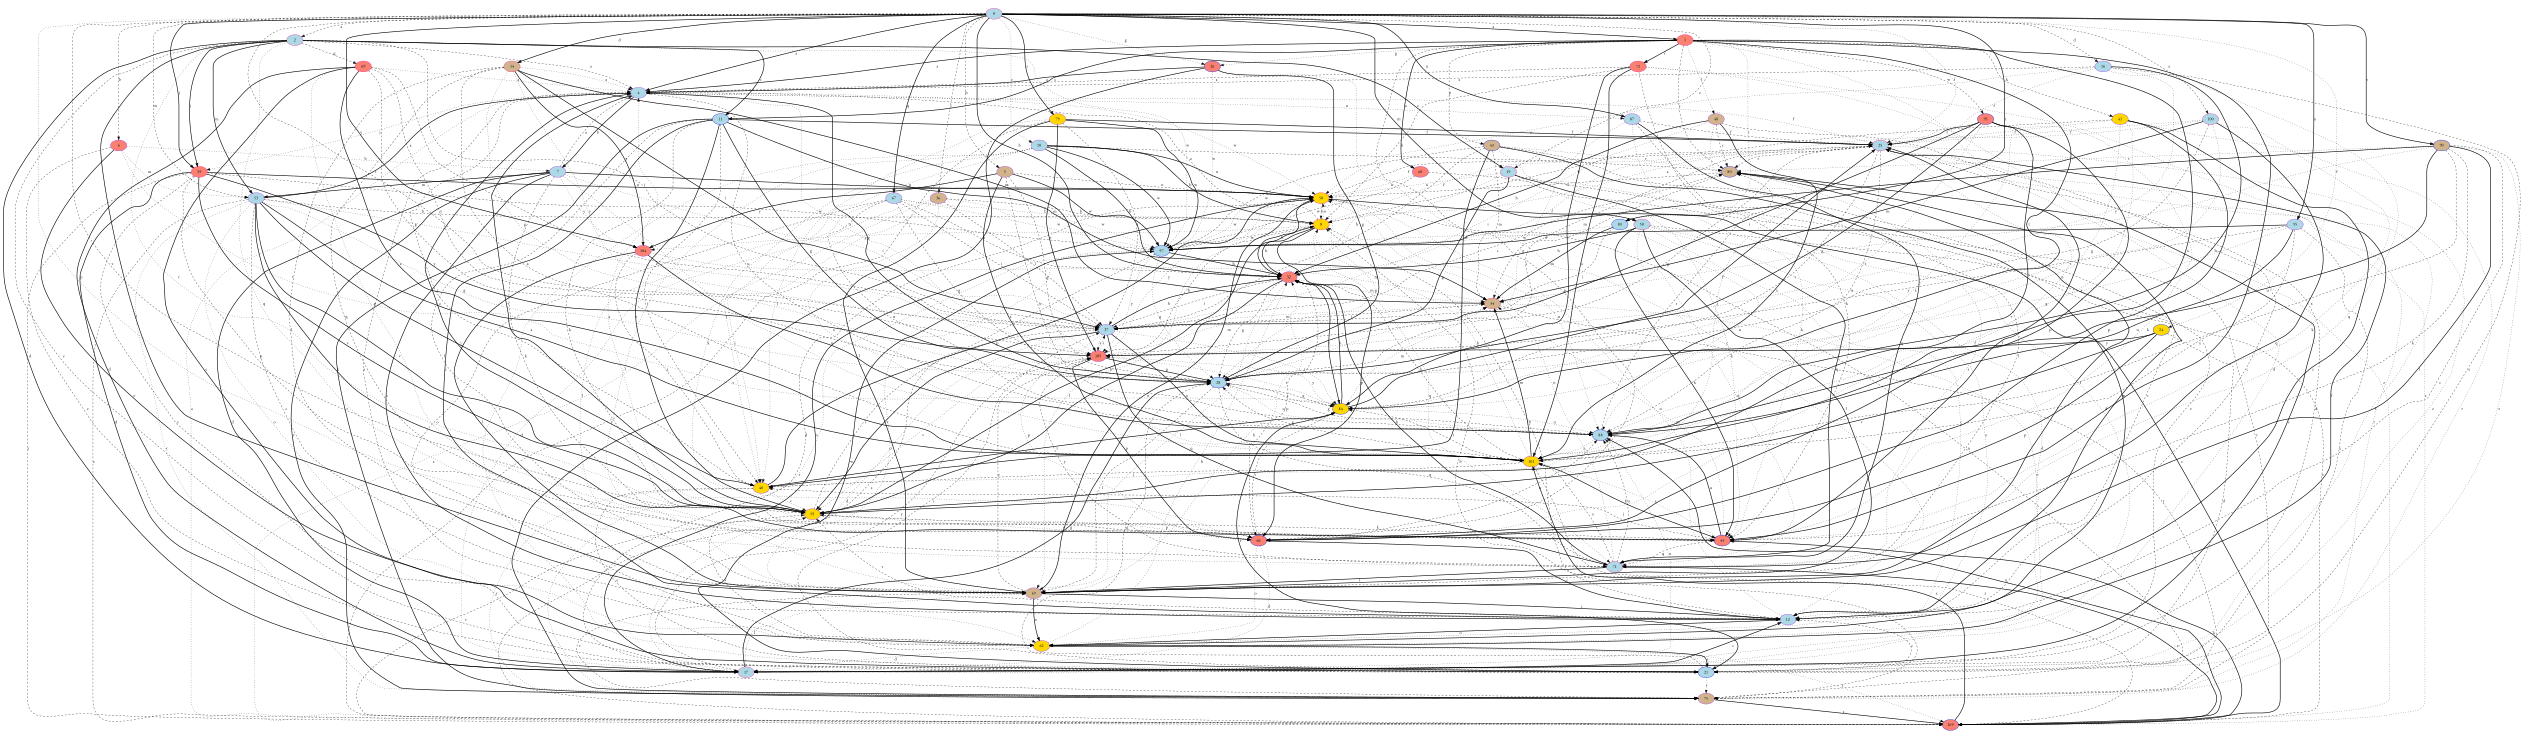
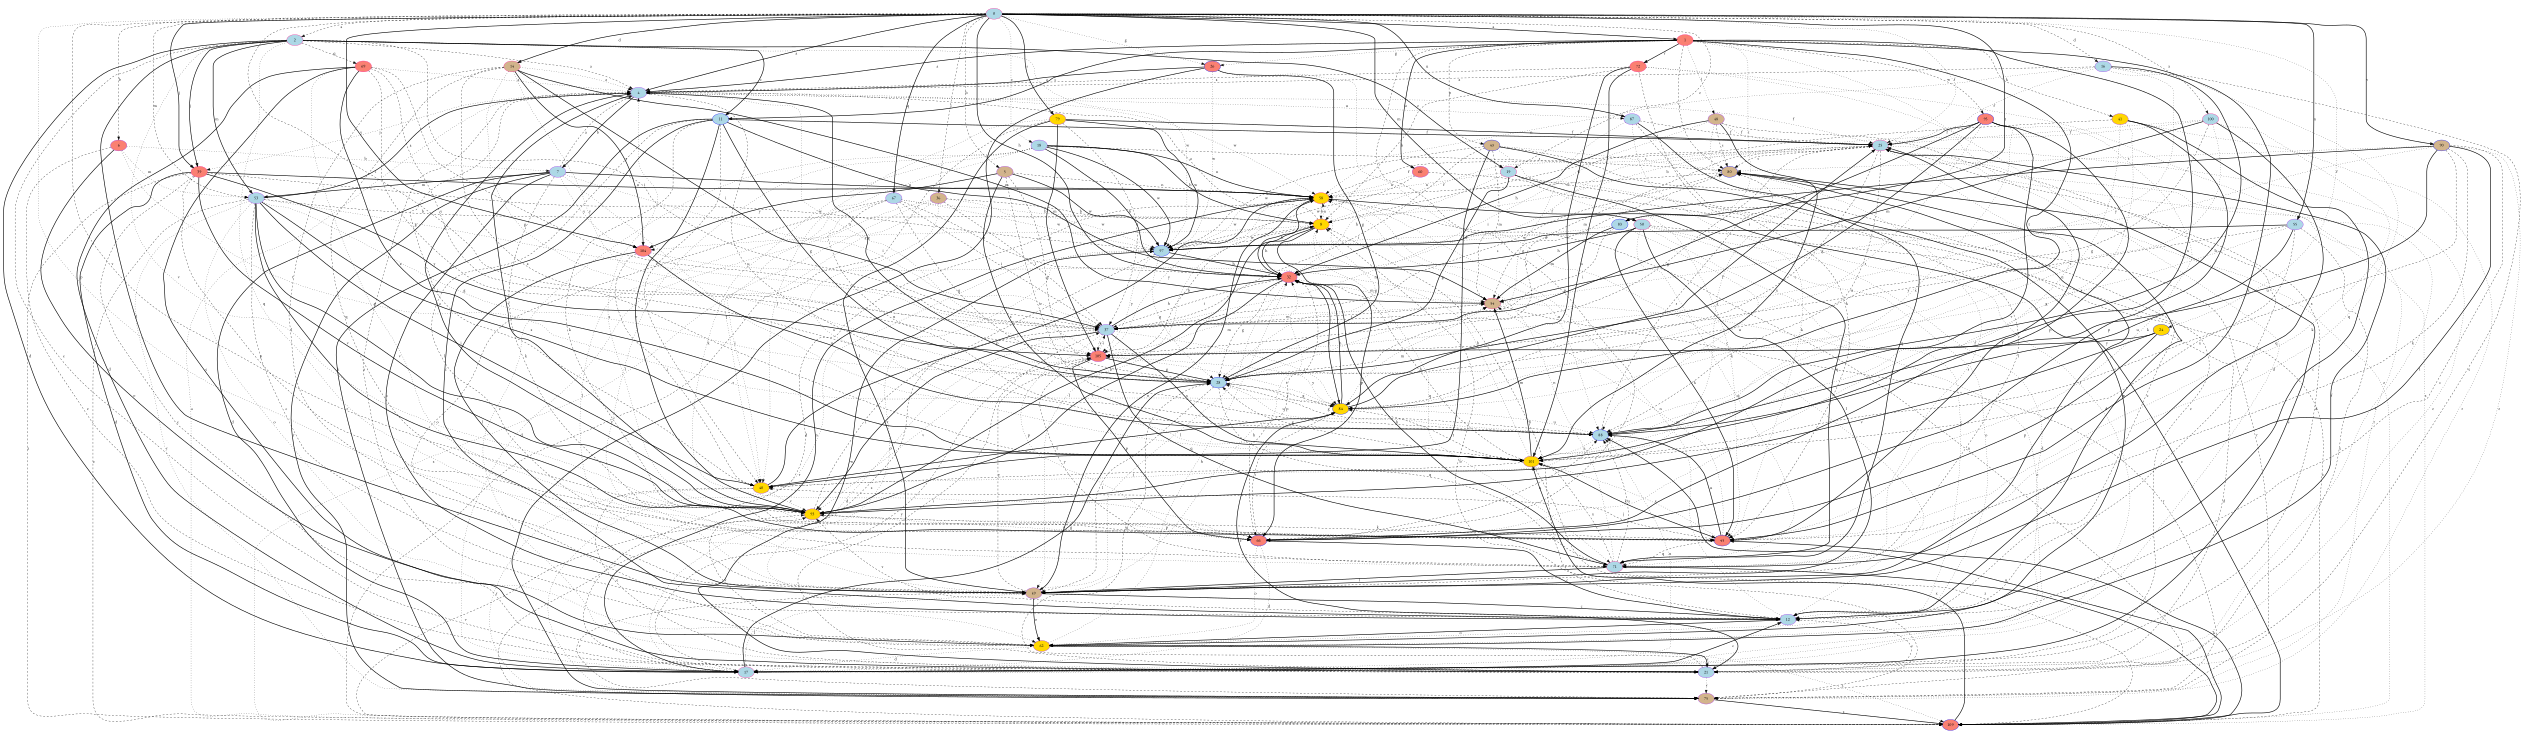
(2002, 132) -> (1794, 142)
(1668, 172) -> (1668, 172)
(1706, 672) -> (1706, 672)
